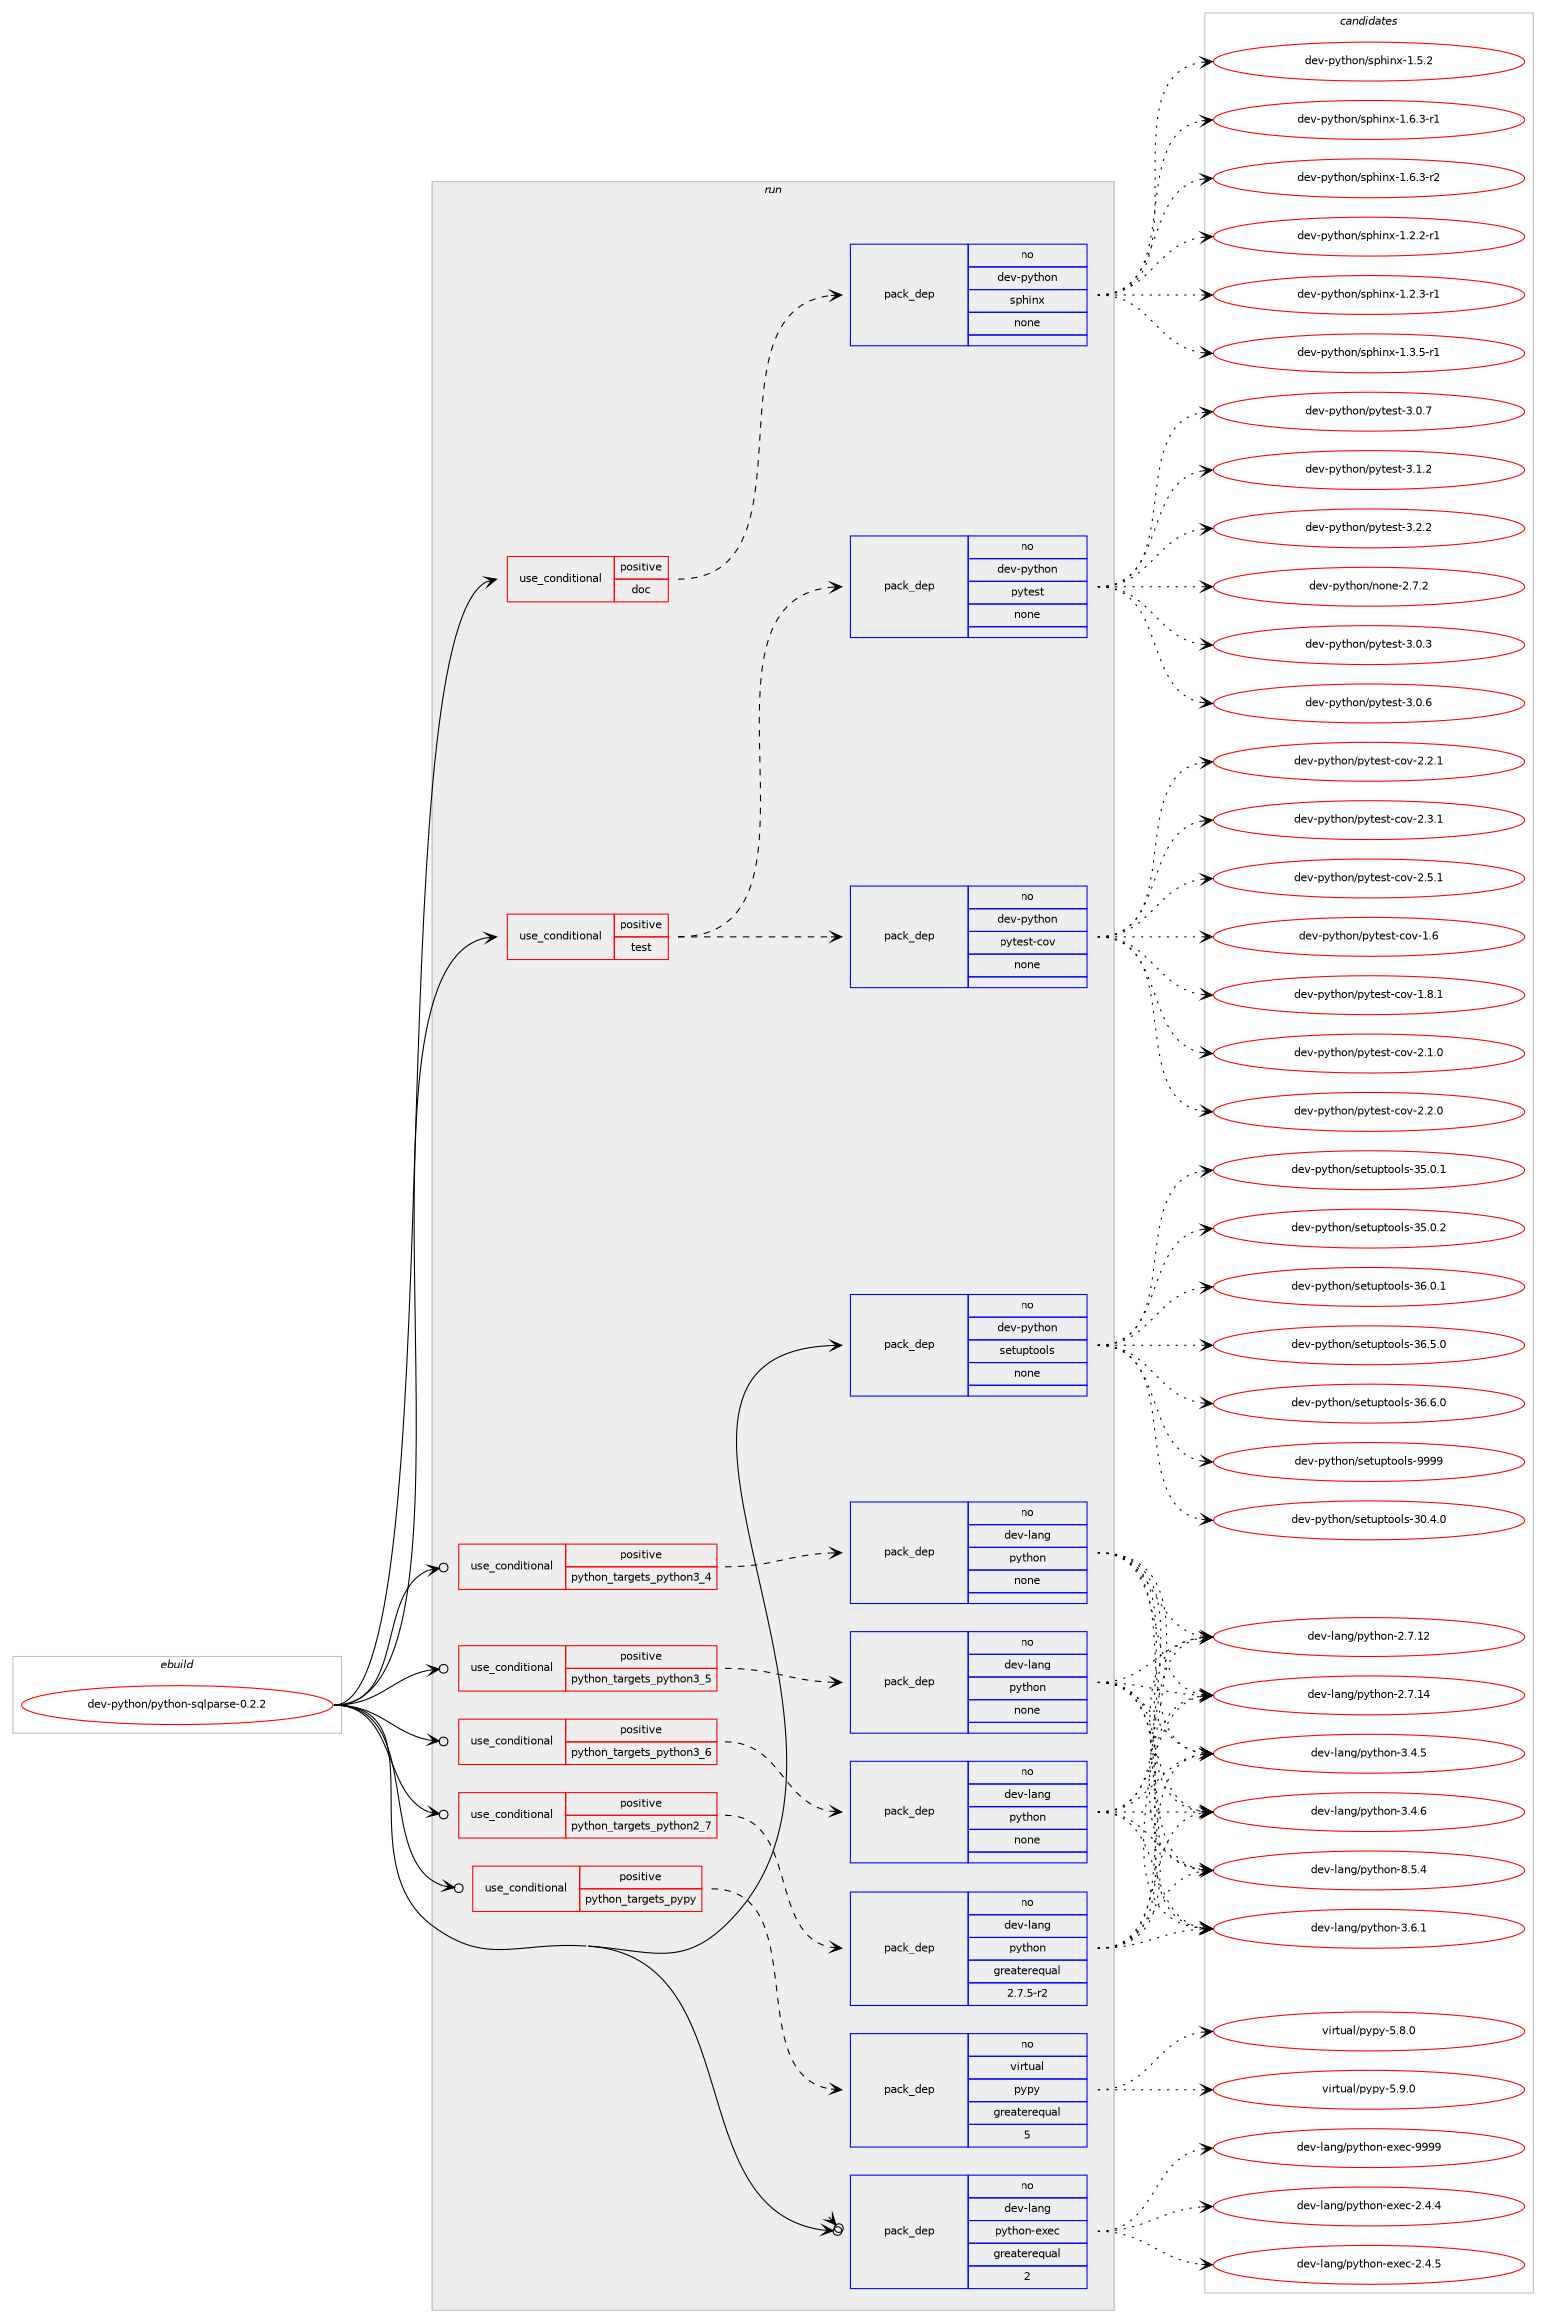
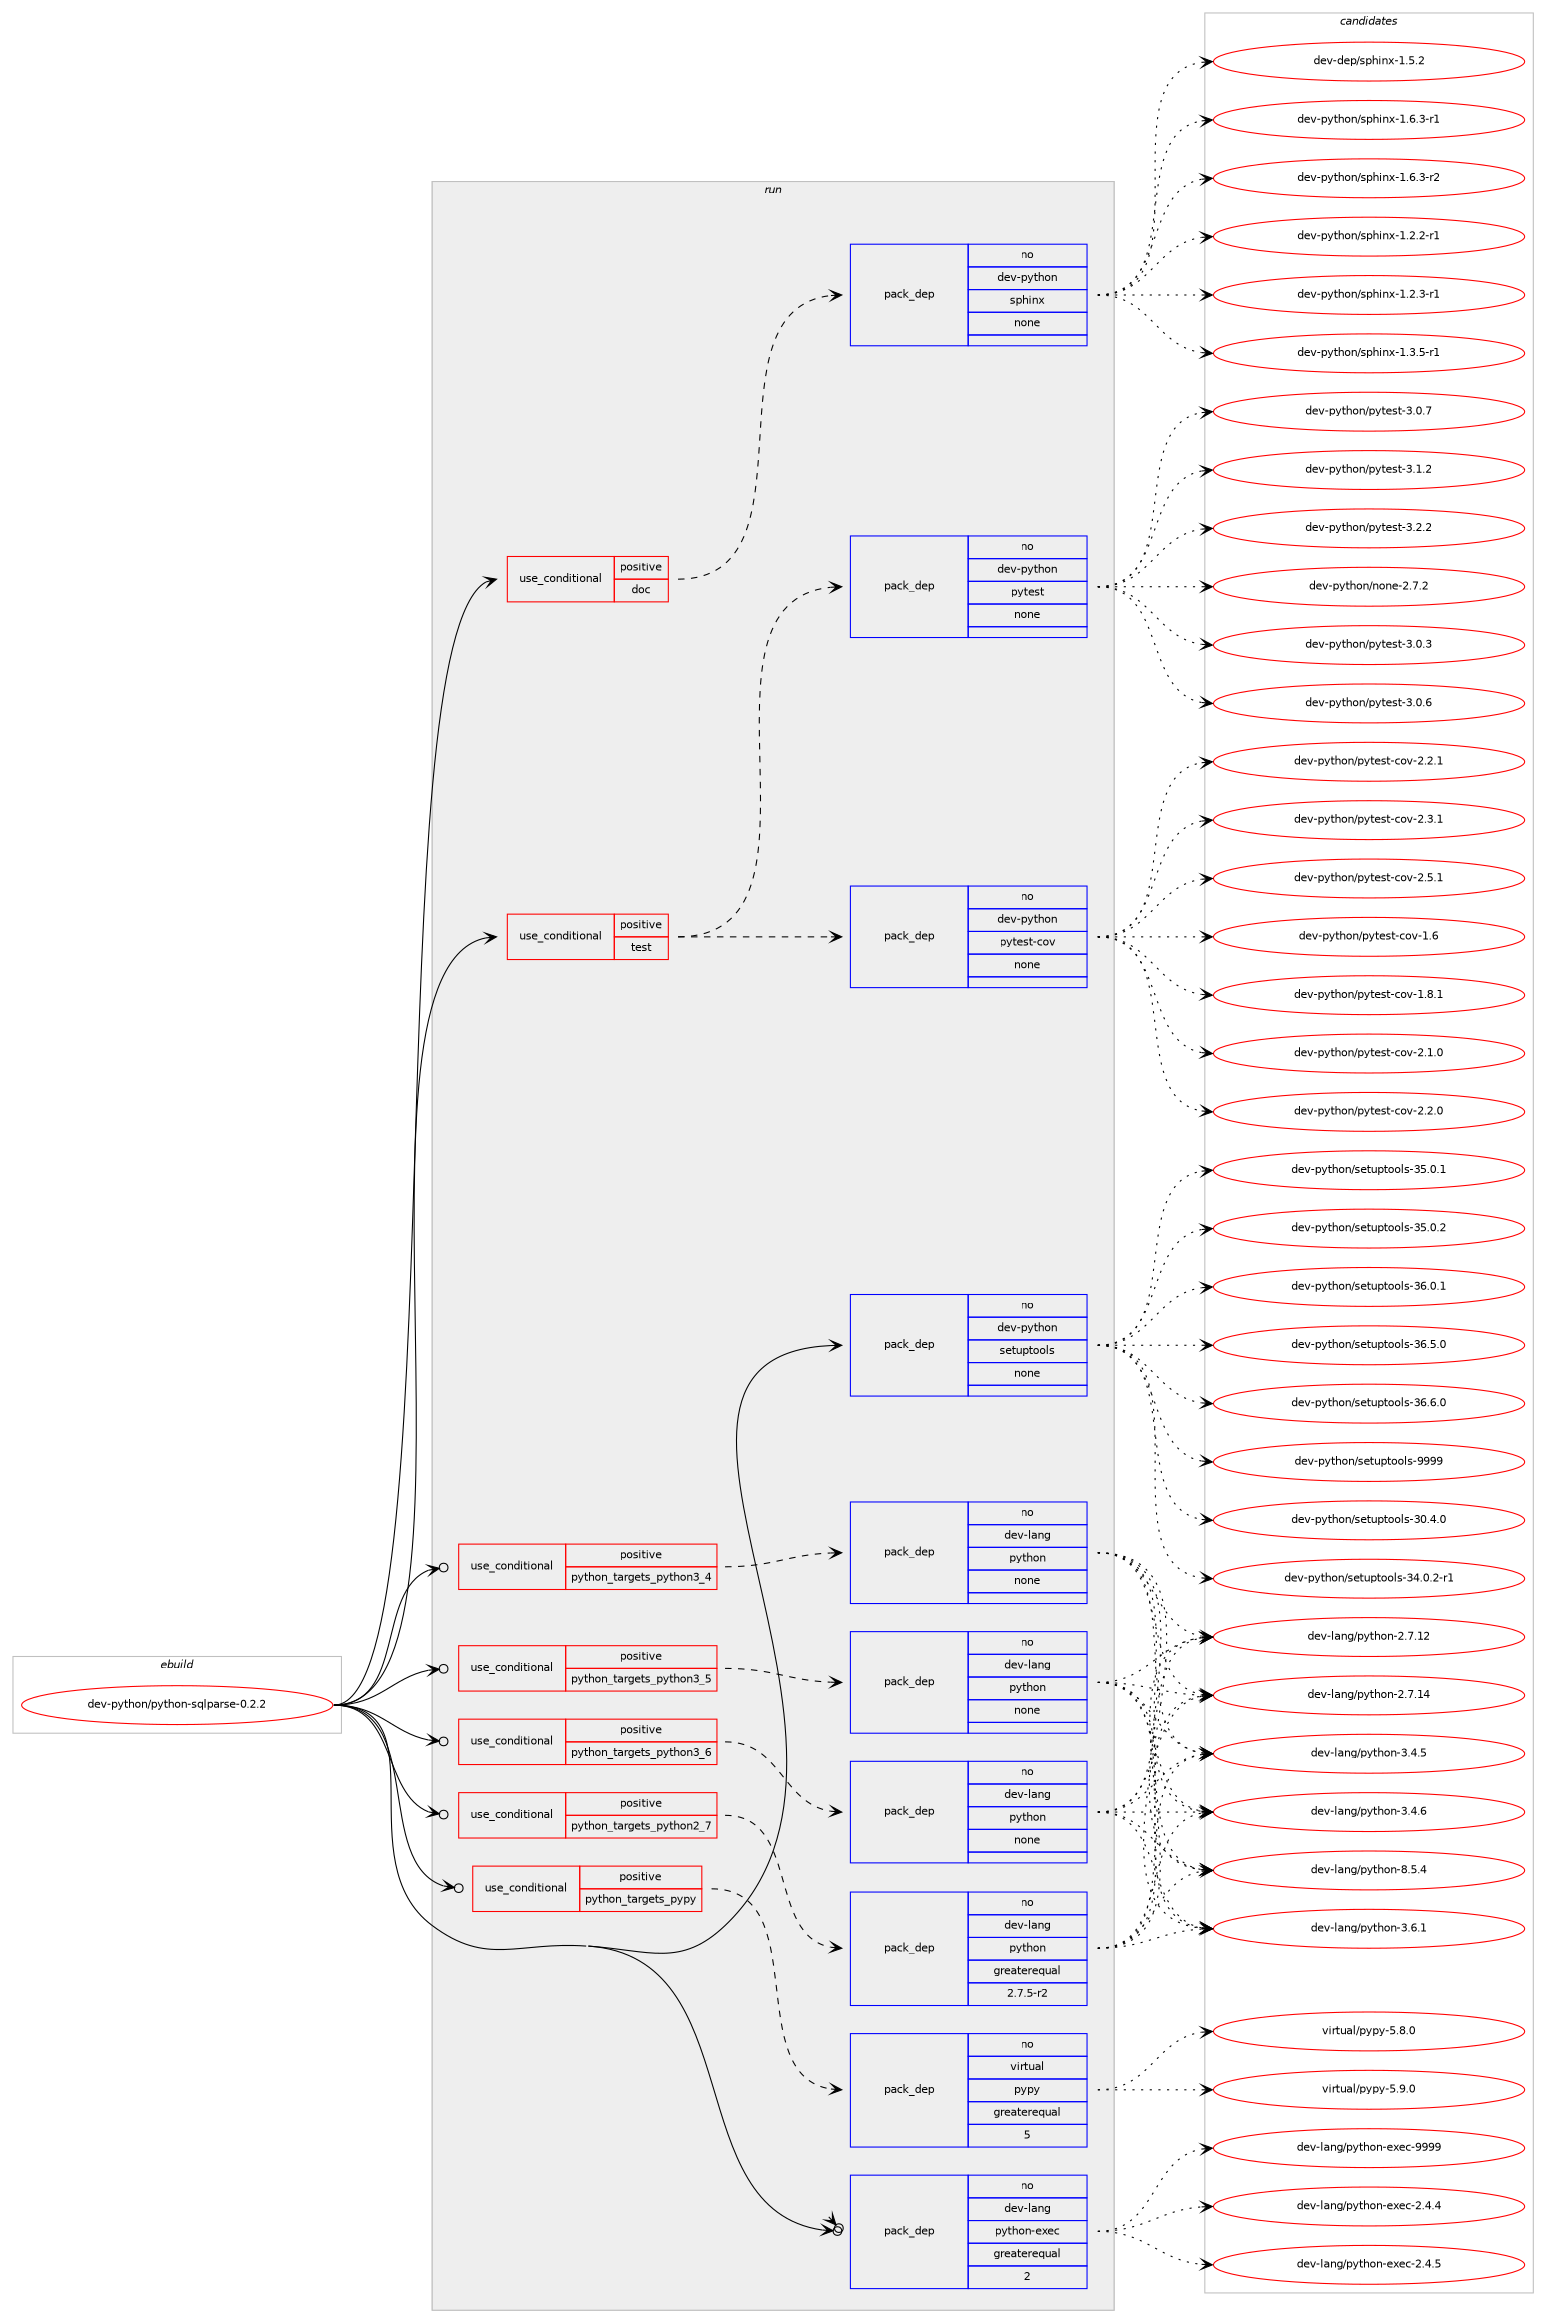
(1369, 62) -> (1369, 62)
none -> (1369, 1579)
